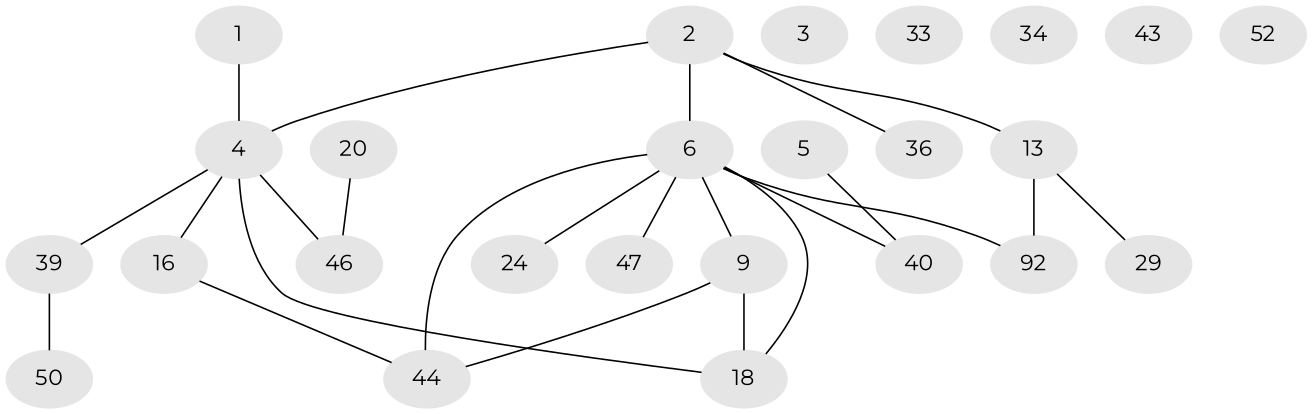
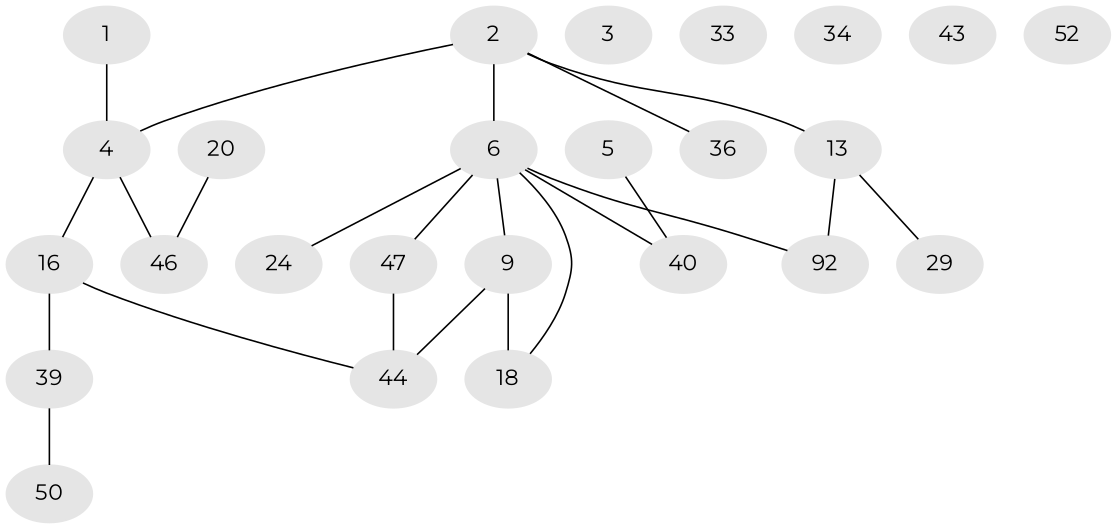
(144, 207) -> (49, 322)
(491, 207) -> (393, 322)
(414, 329) -> none
